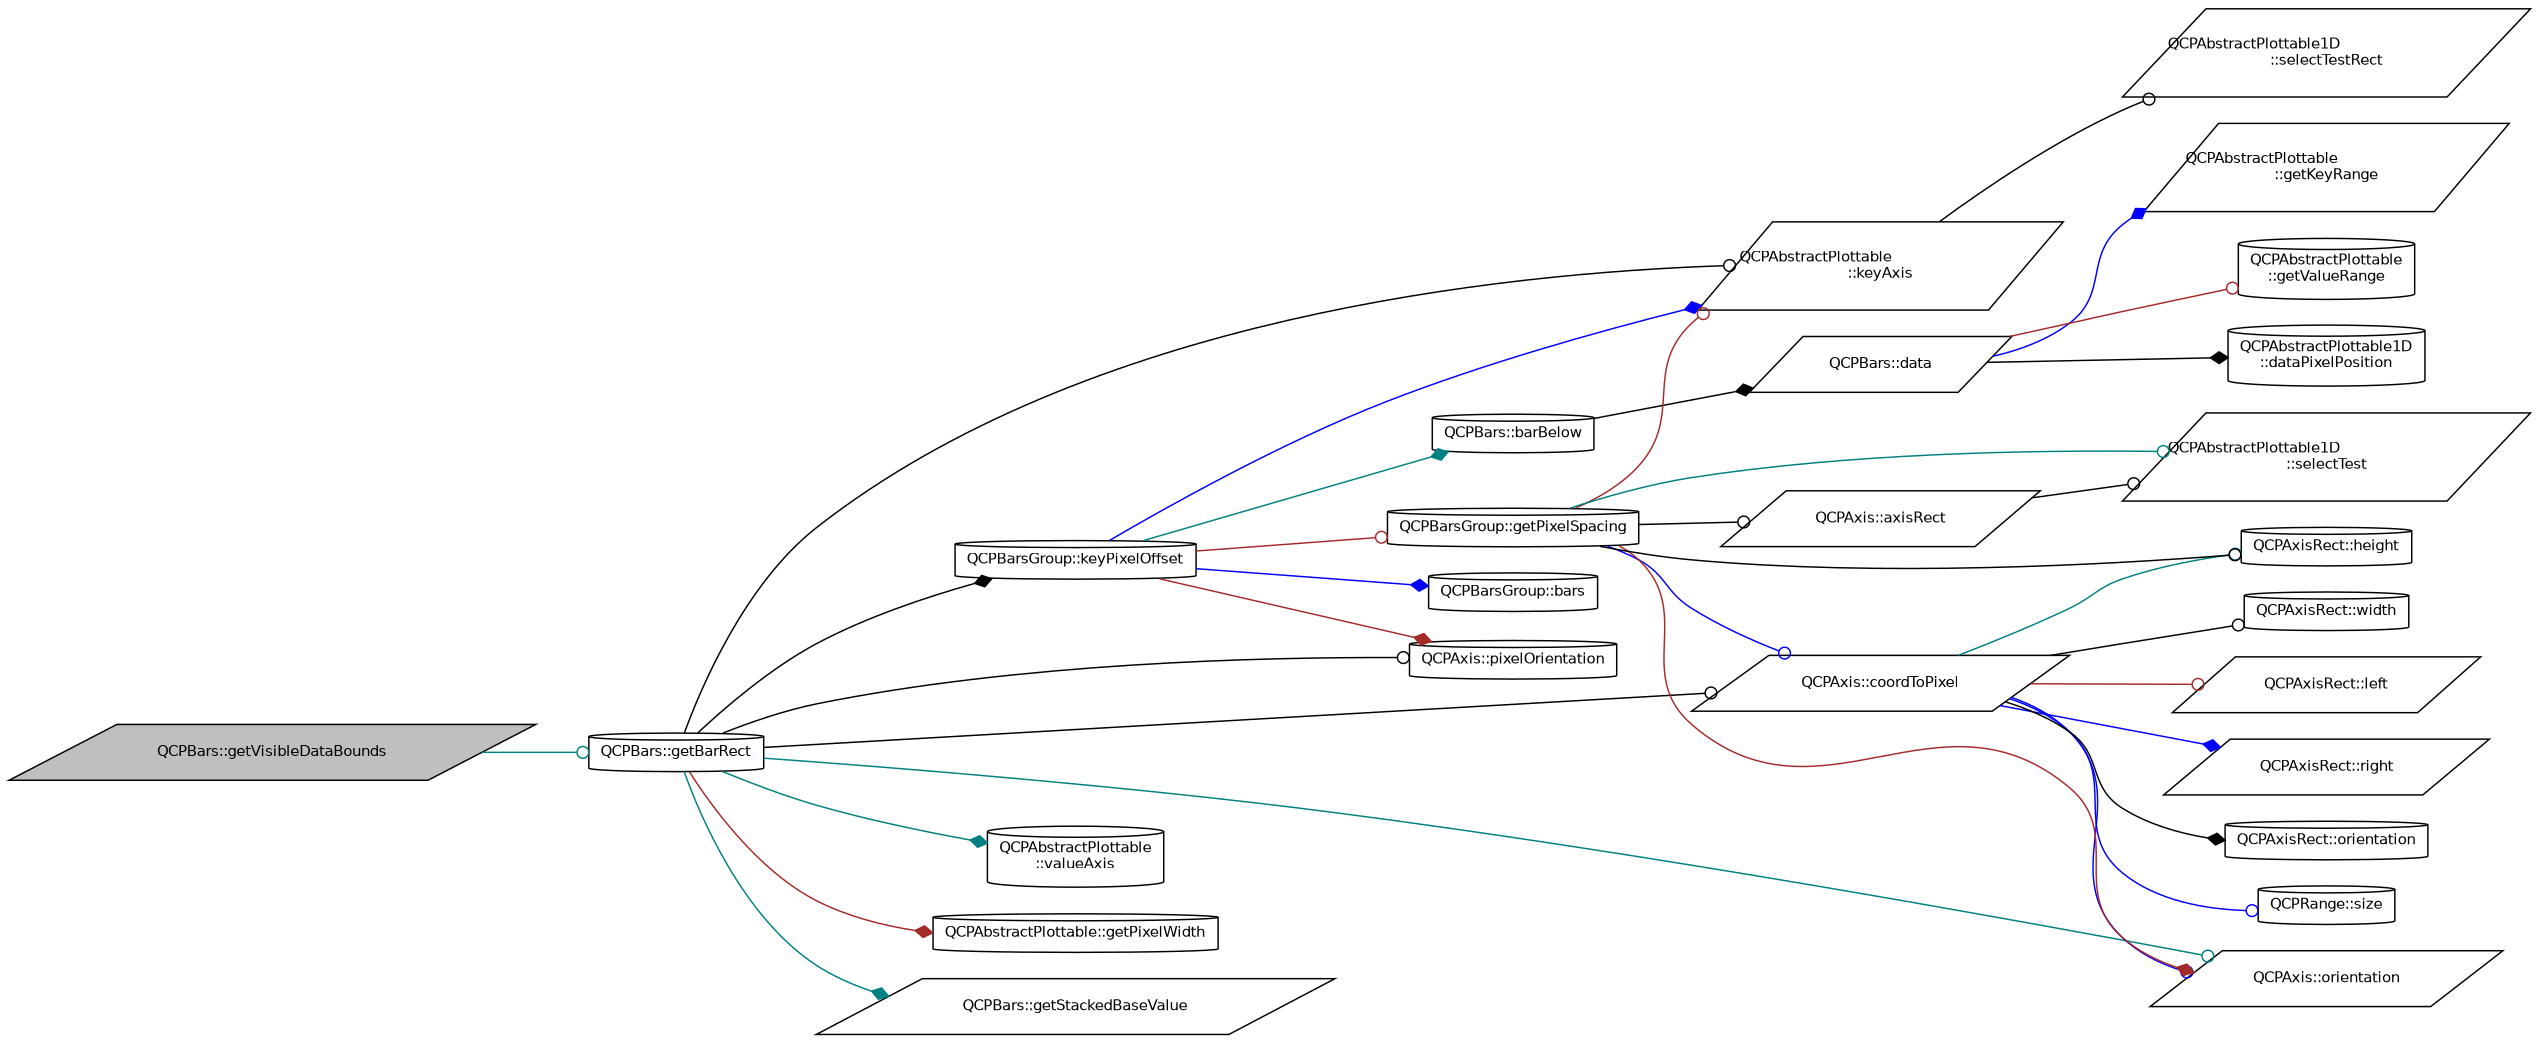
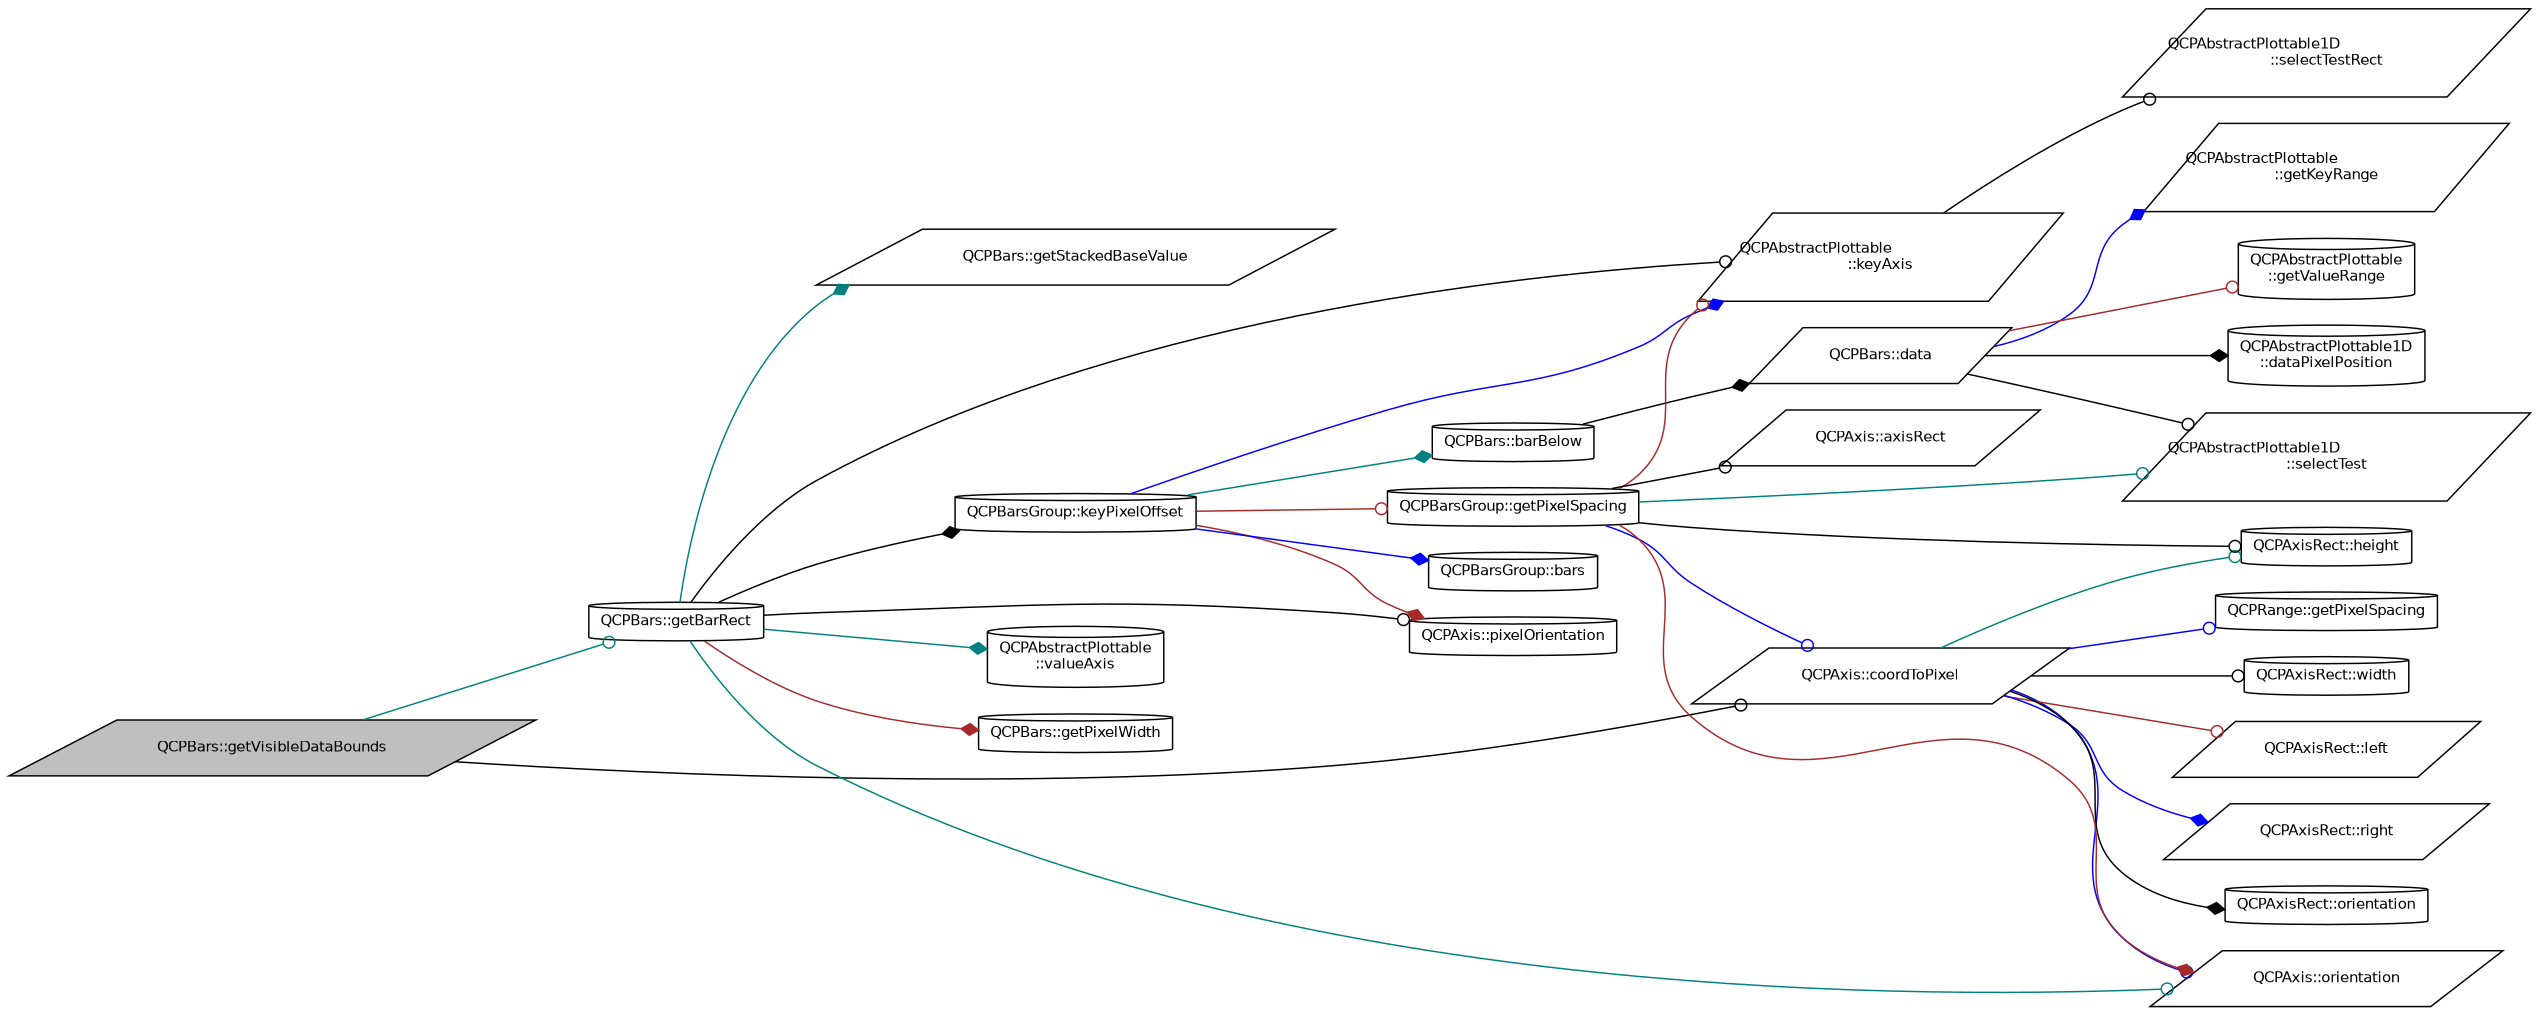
(2080, 491) -> (2075, 398)
(1235, 720) -> (1097, 778)
(2327, 905) -> (2327, 611)
(1076, 933) -> (1076, 733)
